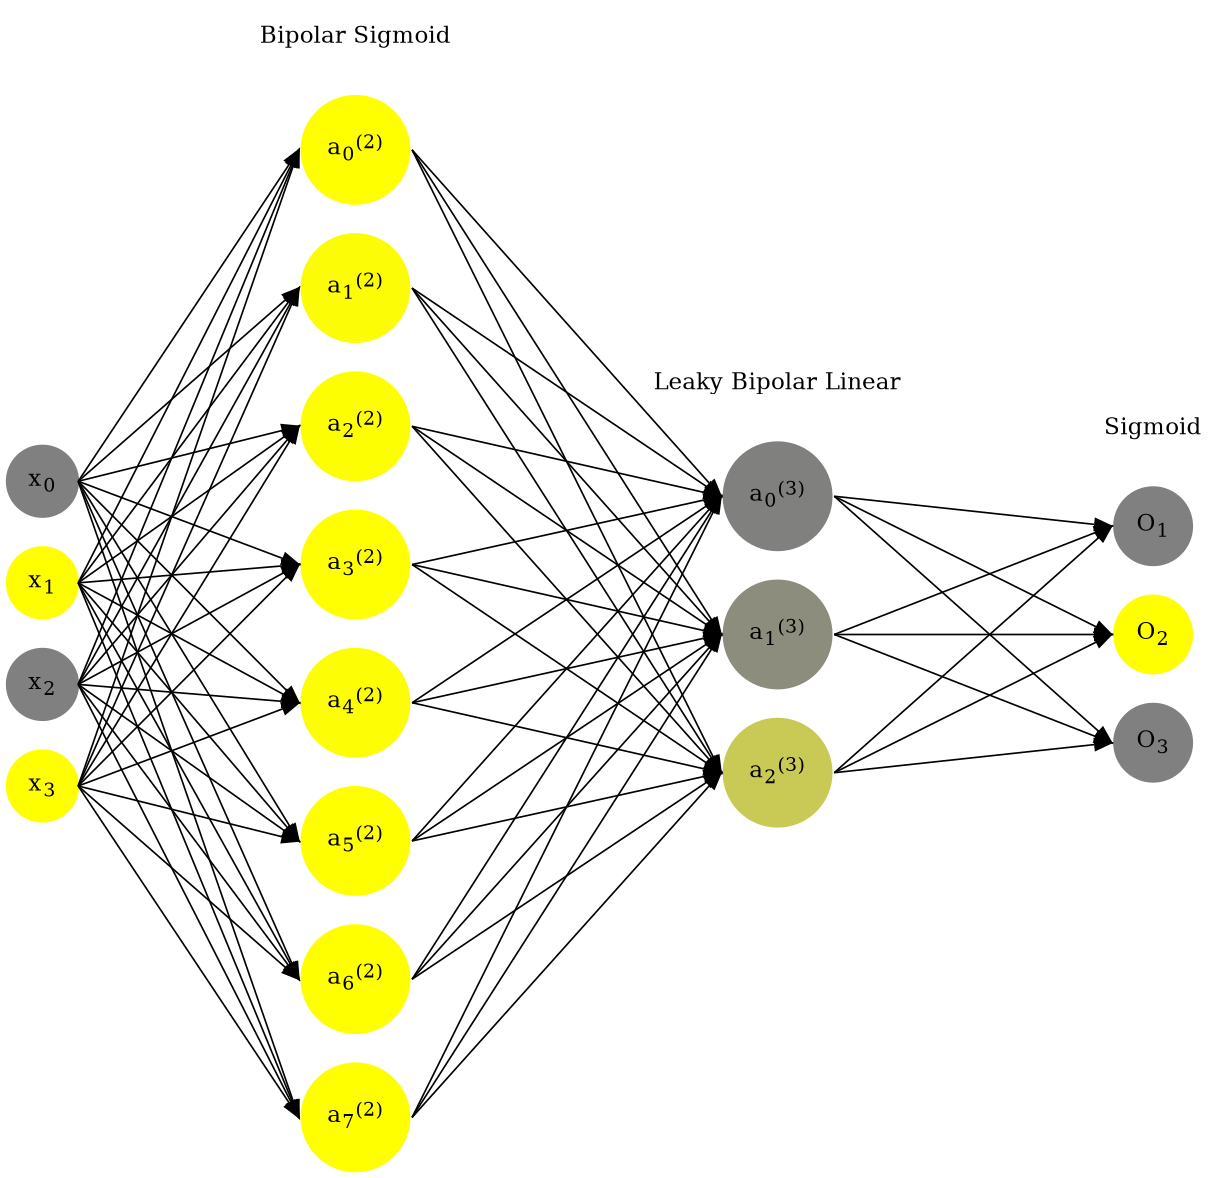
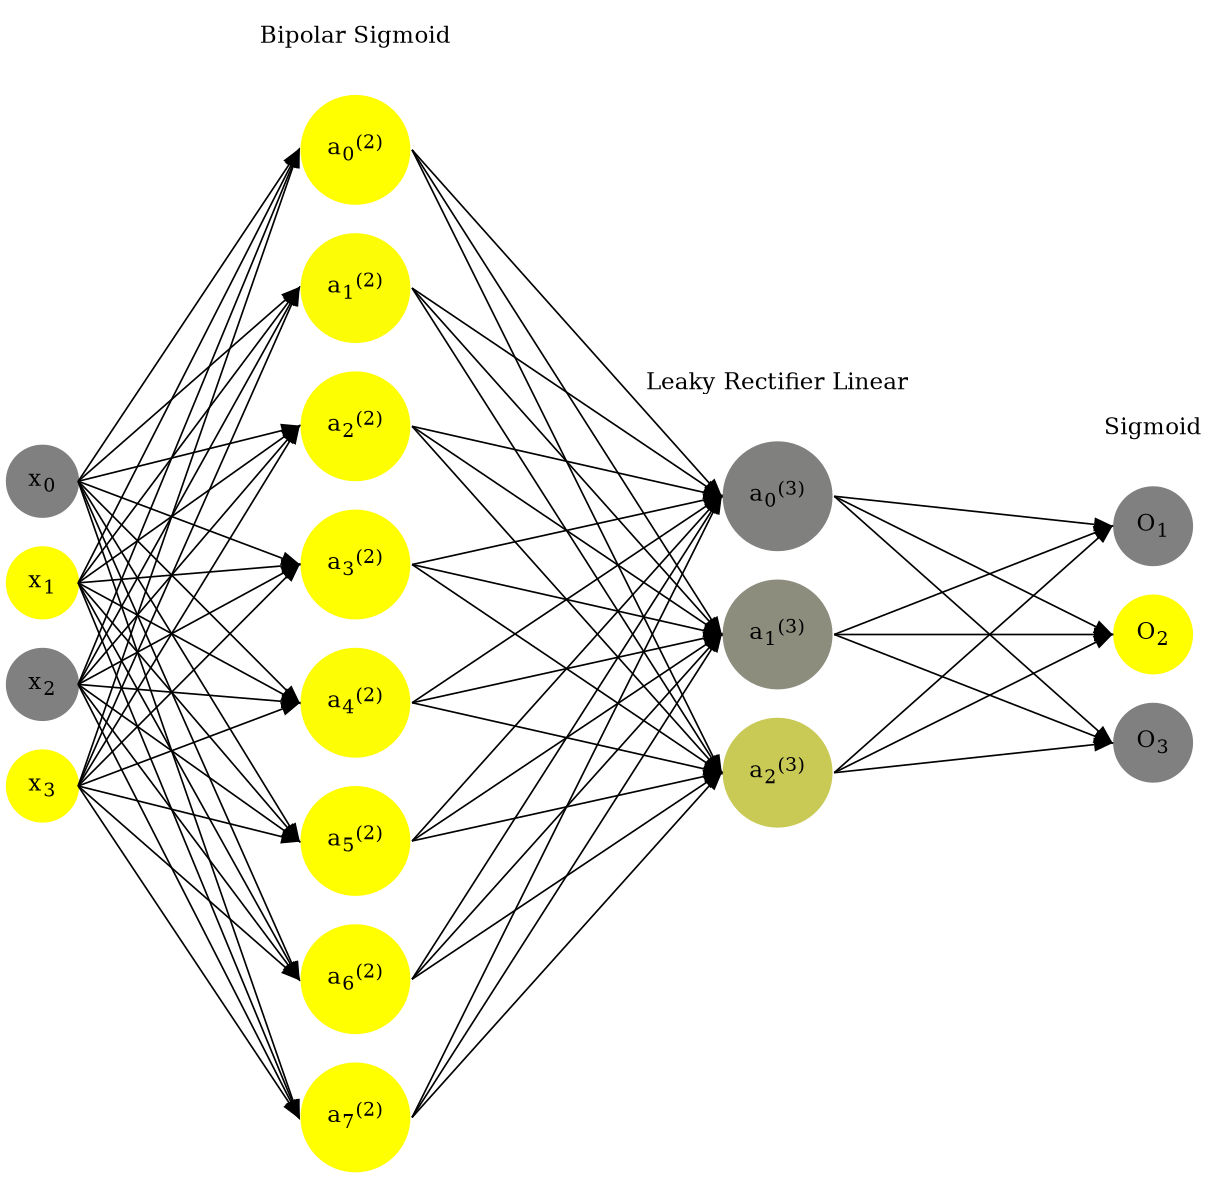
(778, 383) -> (778, 383)
